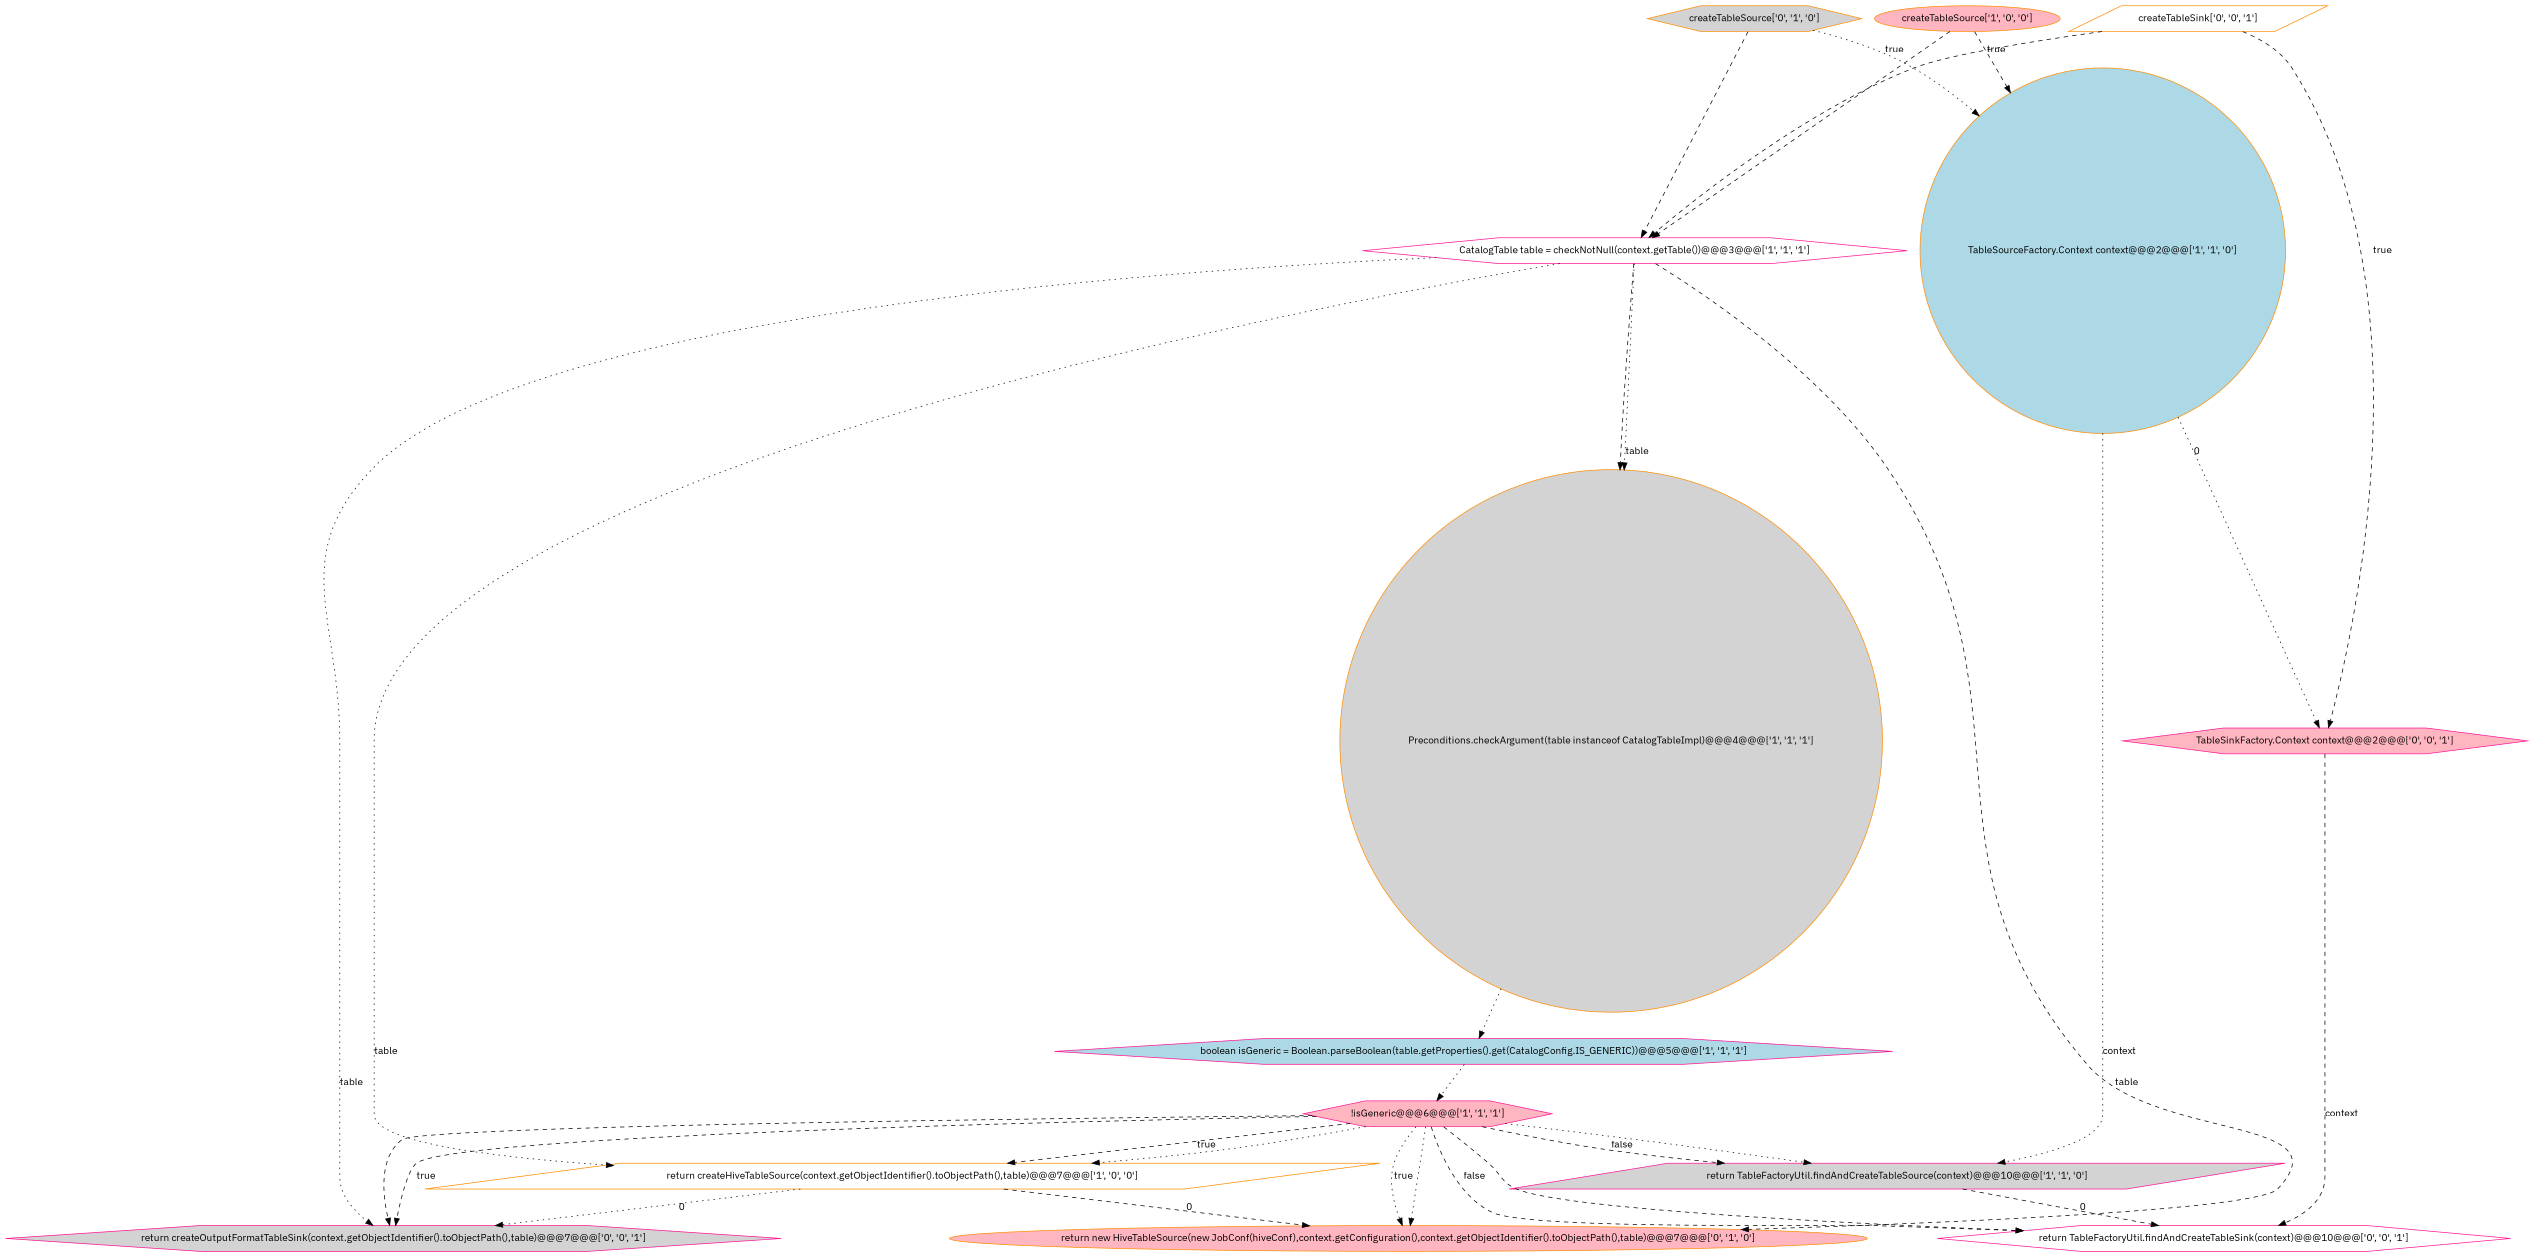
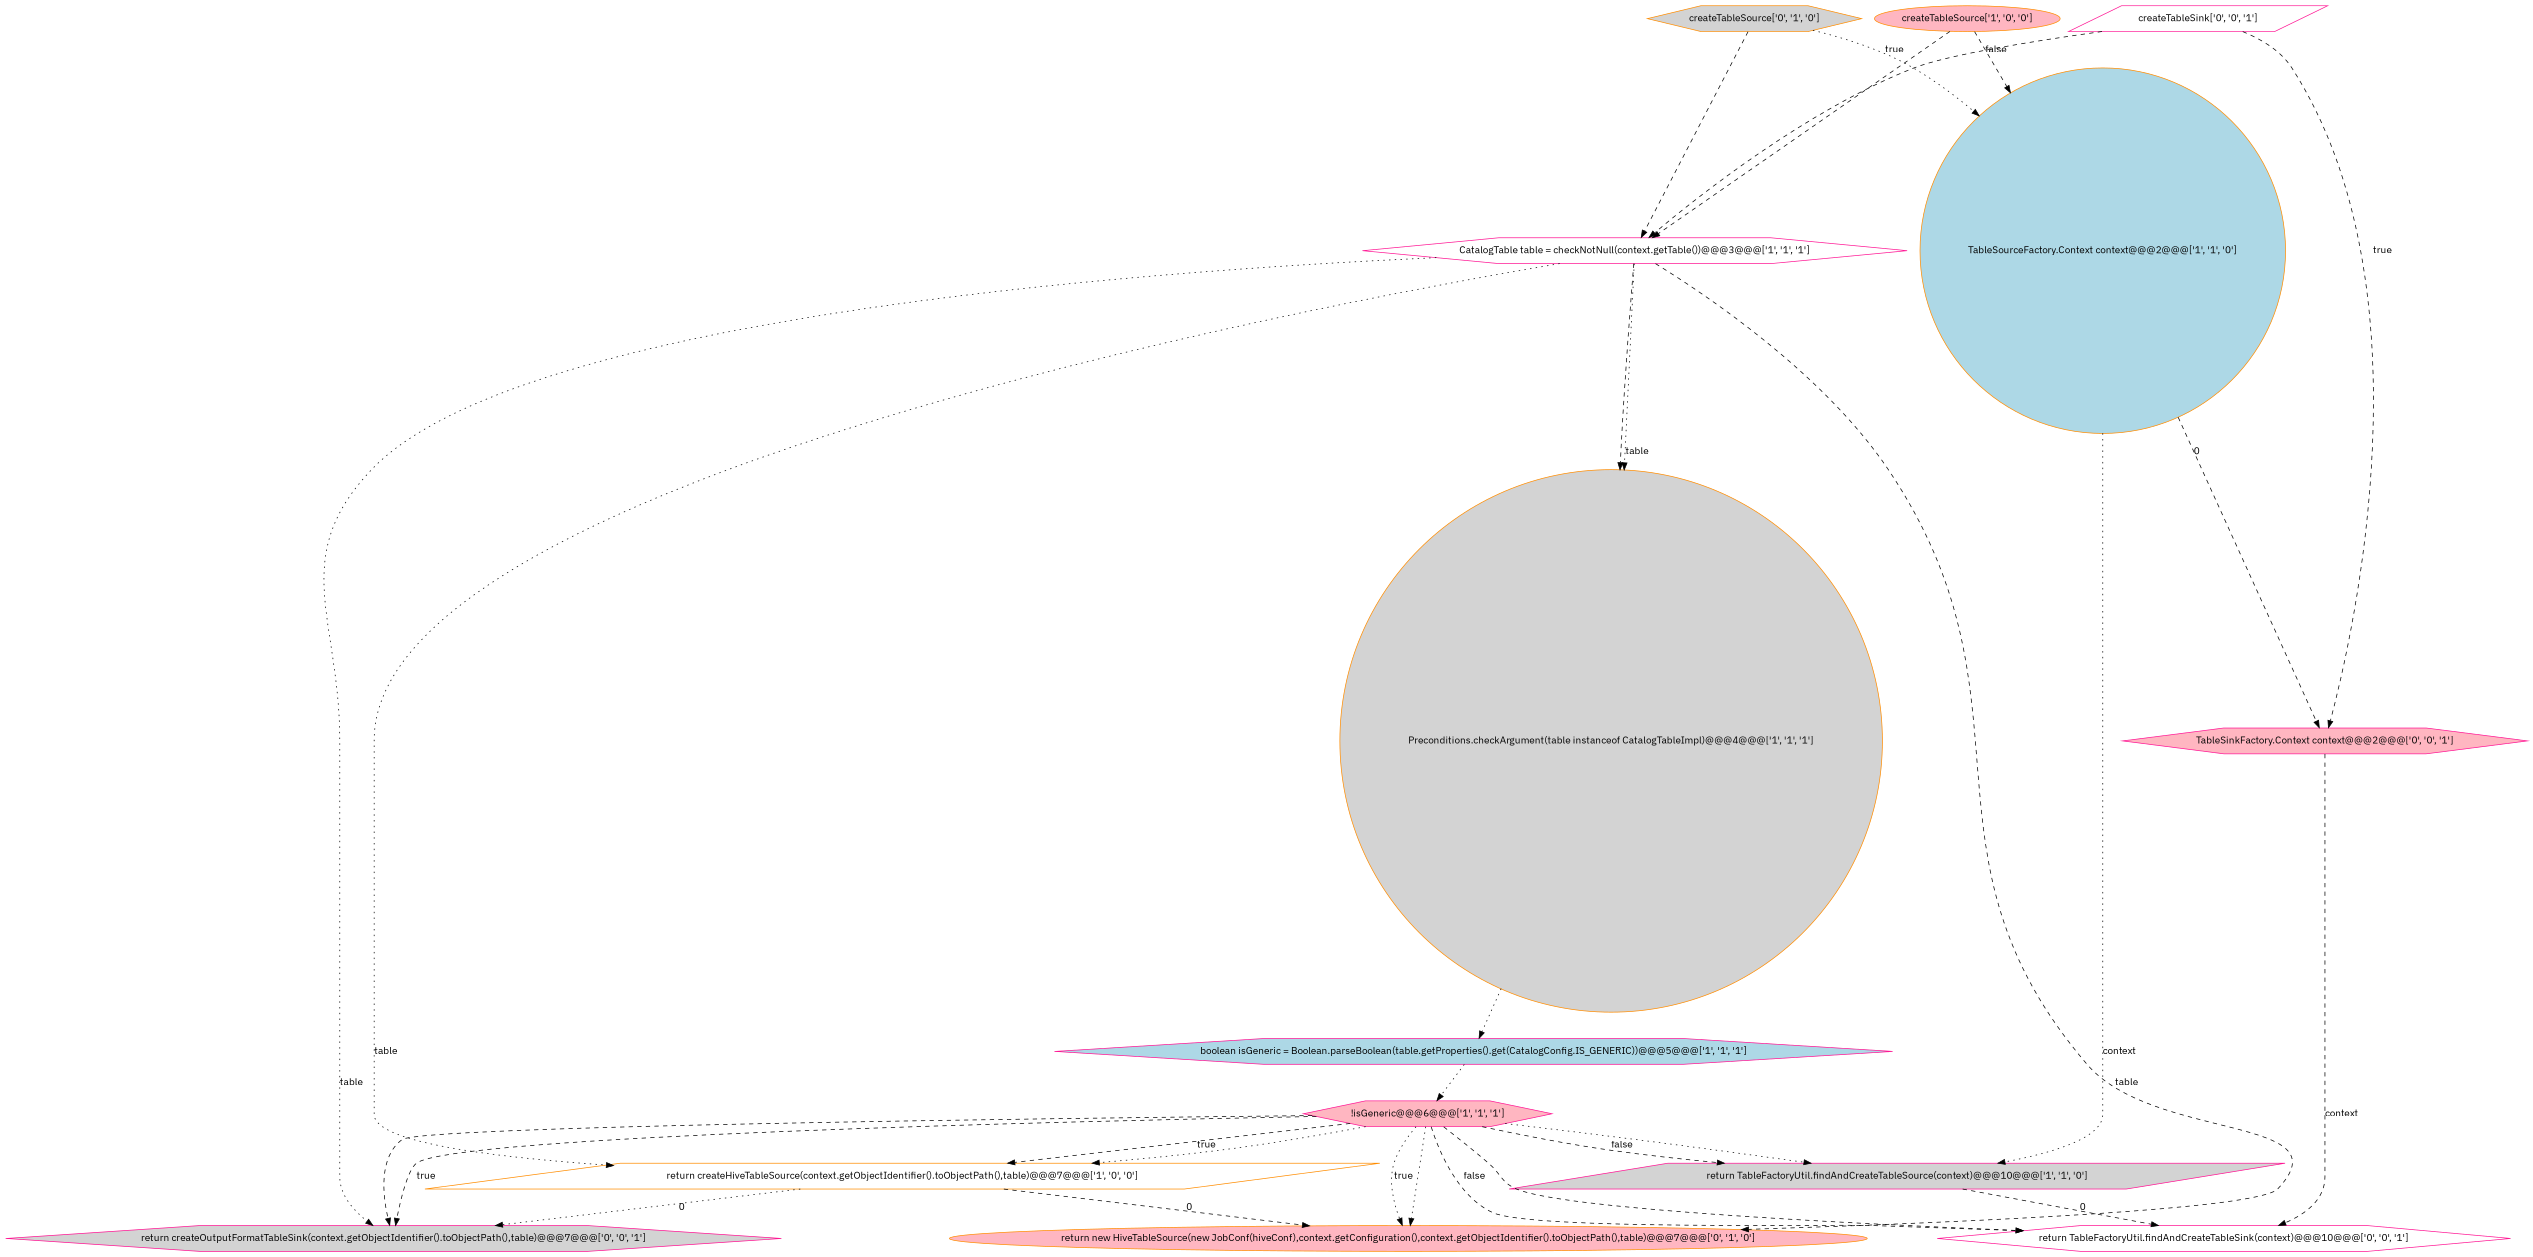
(2198, 19) -> (2198, 19)
(1996, 50) -> (1996, 50)
(2247, 569) -> (2247, 569)
